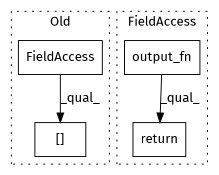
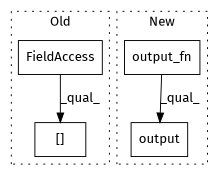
(162, 22) -> (162, 22)
(159, 140) -> (159, 140)
